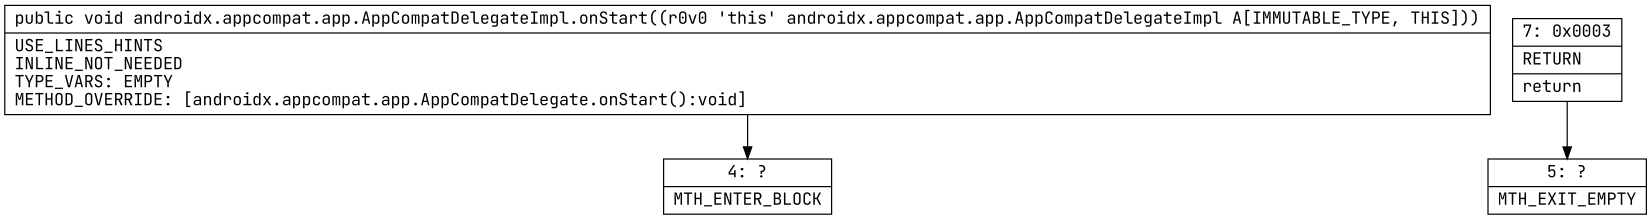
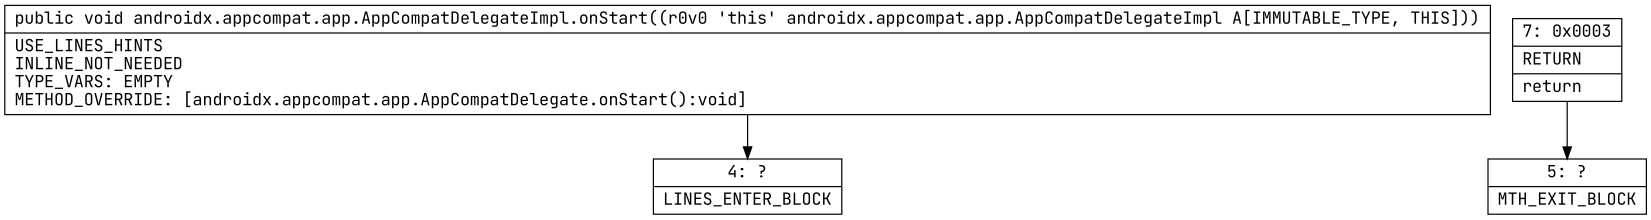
(748, 200) -> (748, 200)
(1567, 200) -> (1567, 200)
